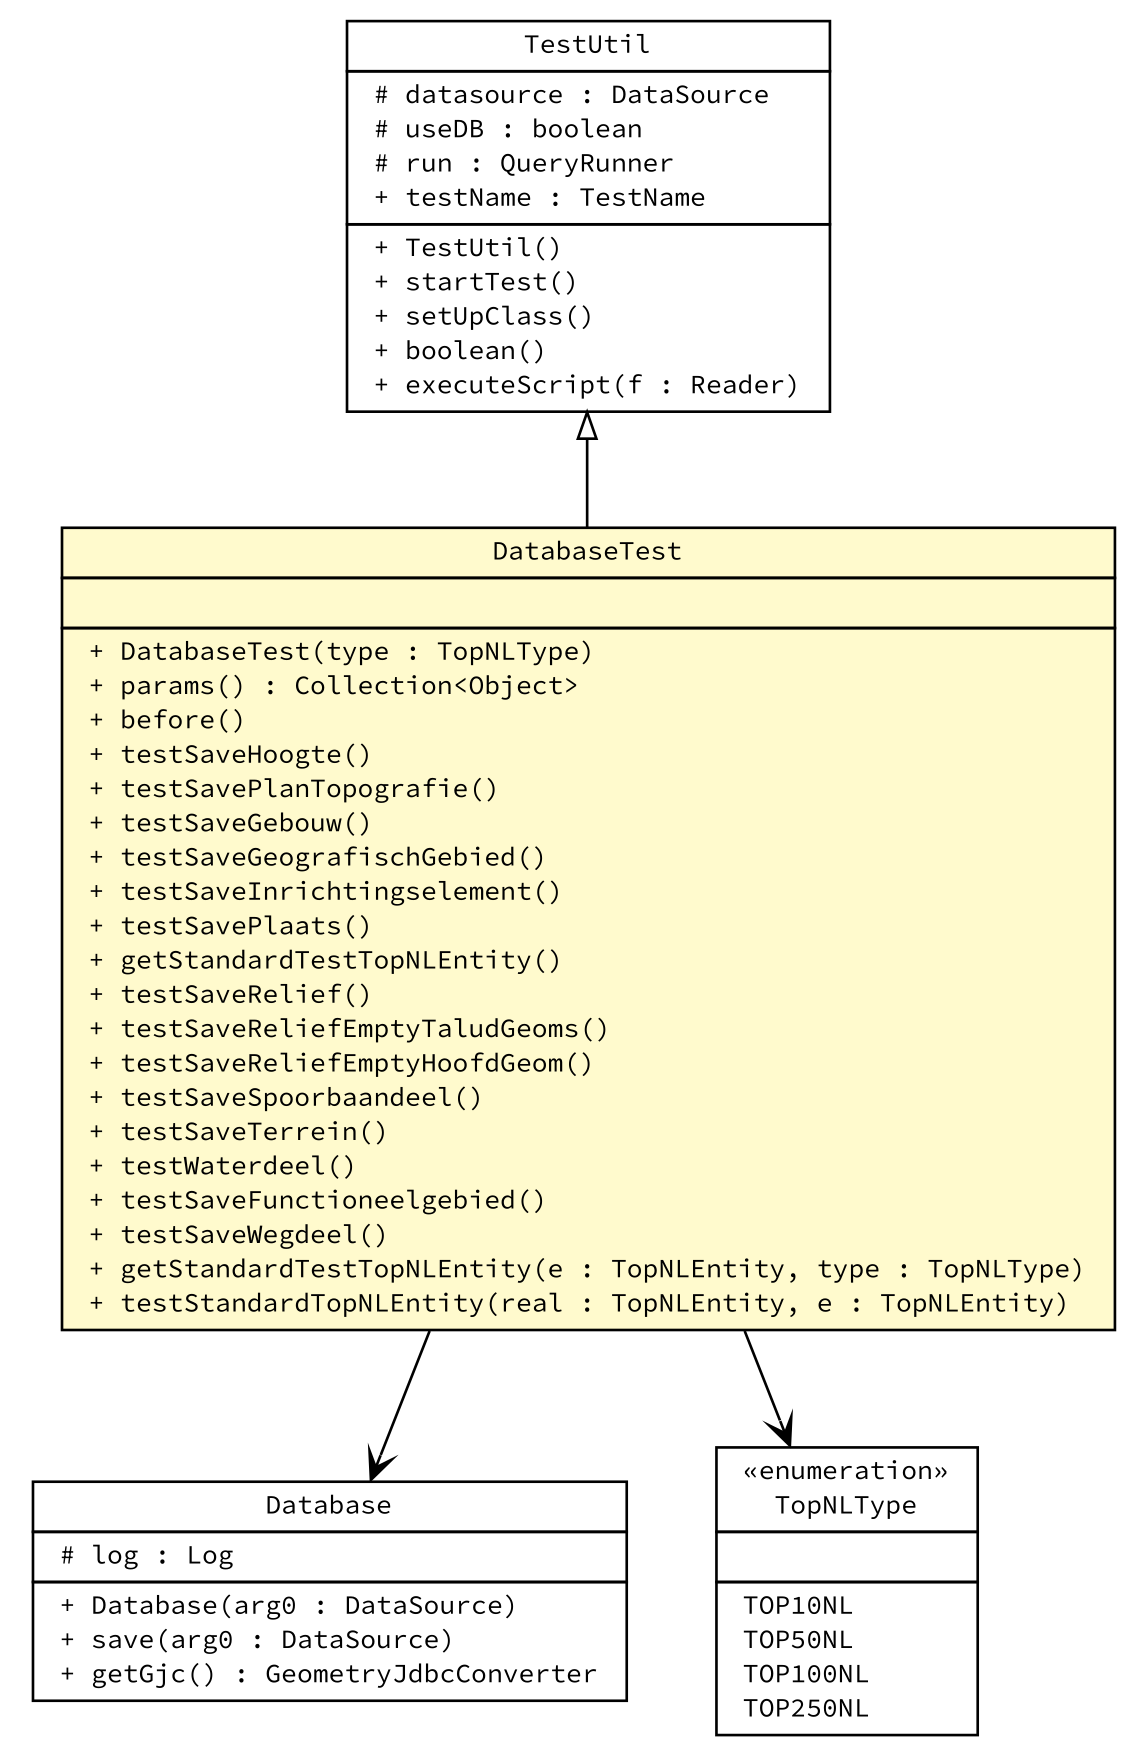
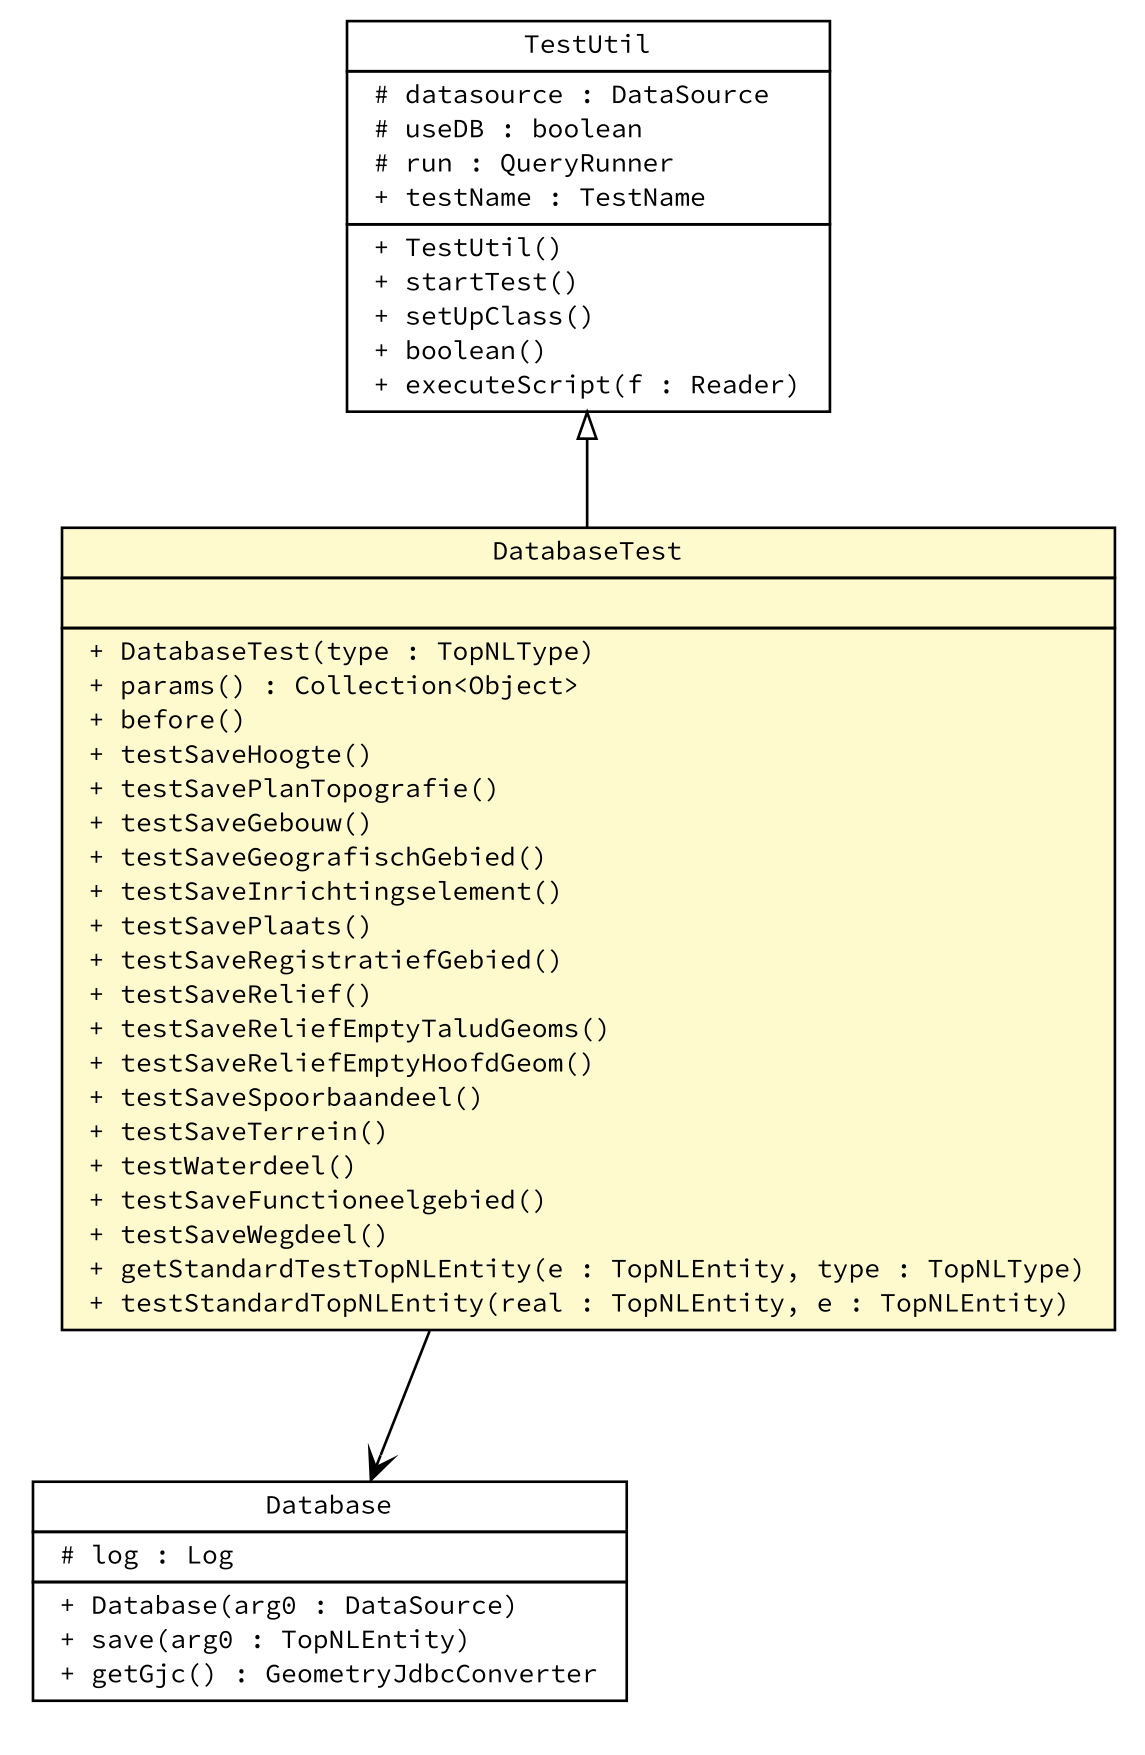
(327, 961) -> (327, 961)
(846, 1590) -> none
(259, 1640) -> (267, 1640)
